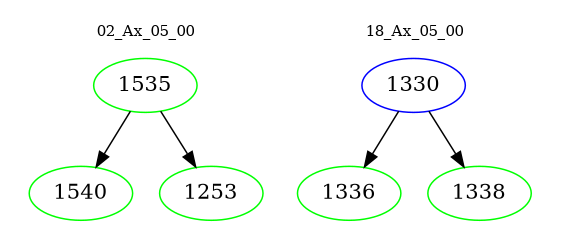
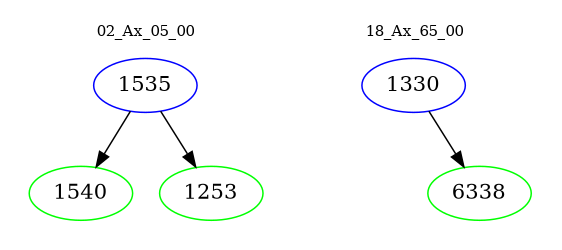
(415, 32) -> (415, 32)
(145, 85) -> (145, 85)
(349, 193) -> none
(480, 193) -> (480, 193)
